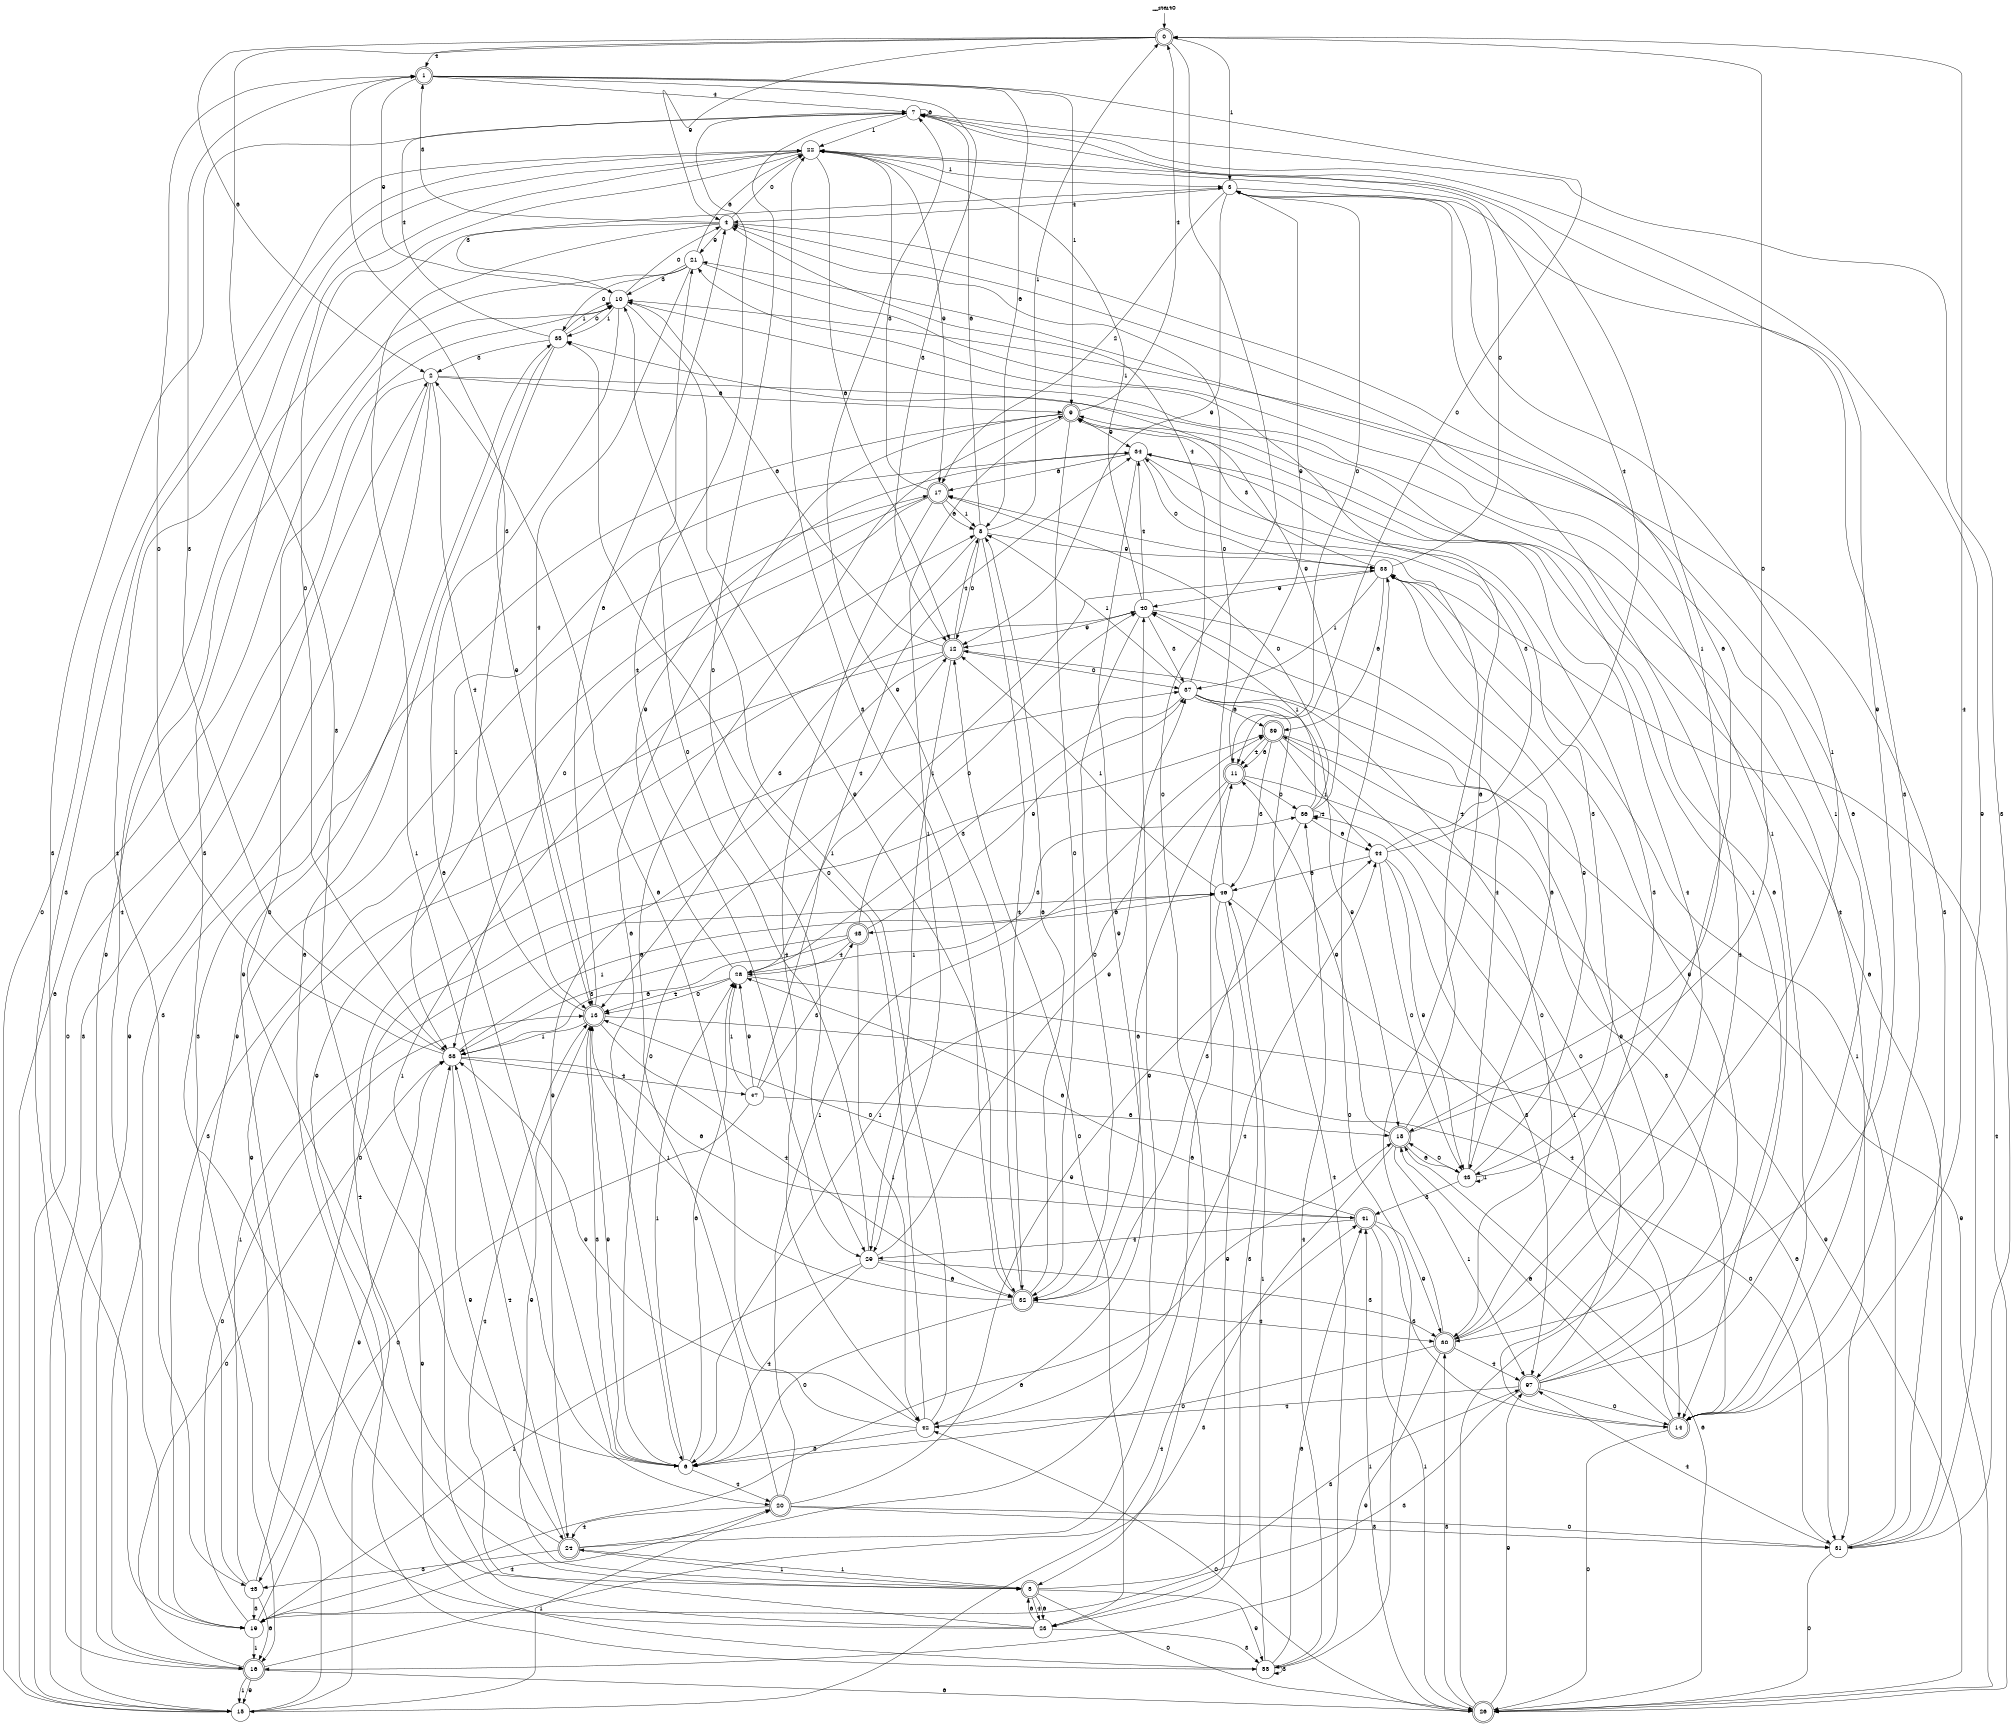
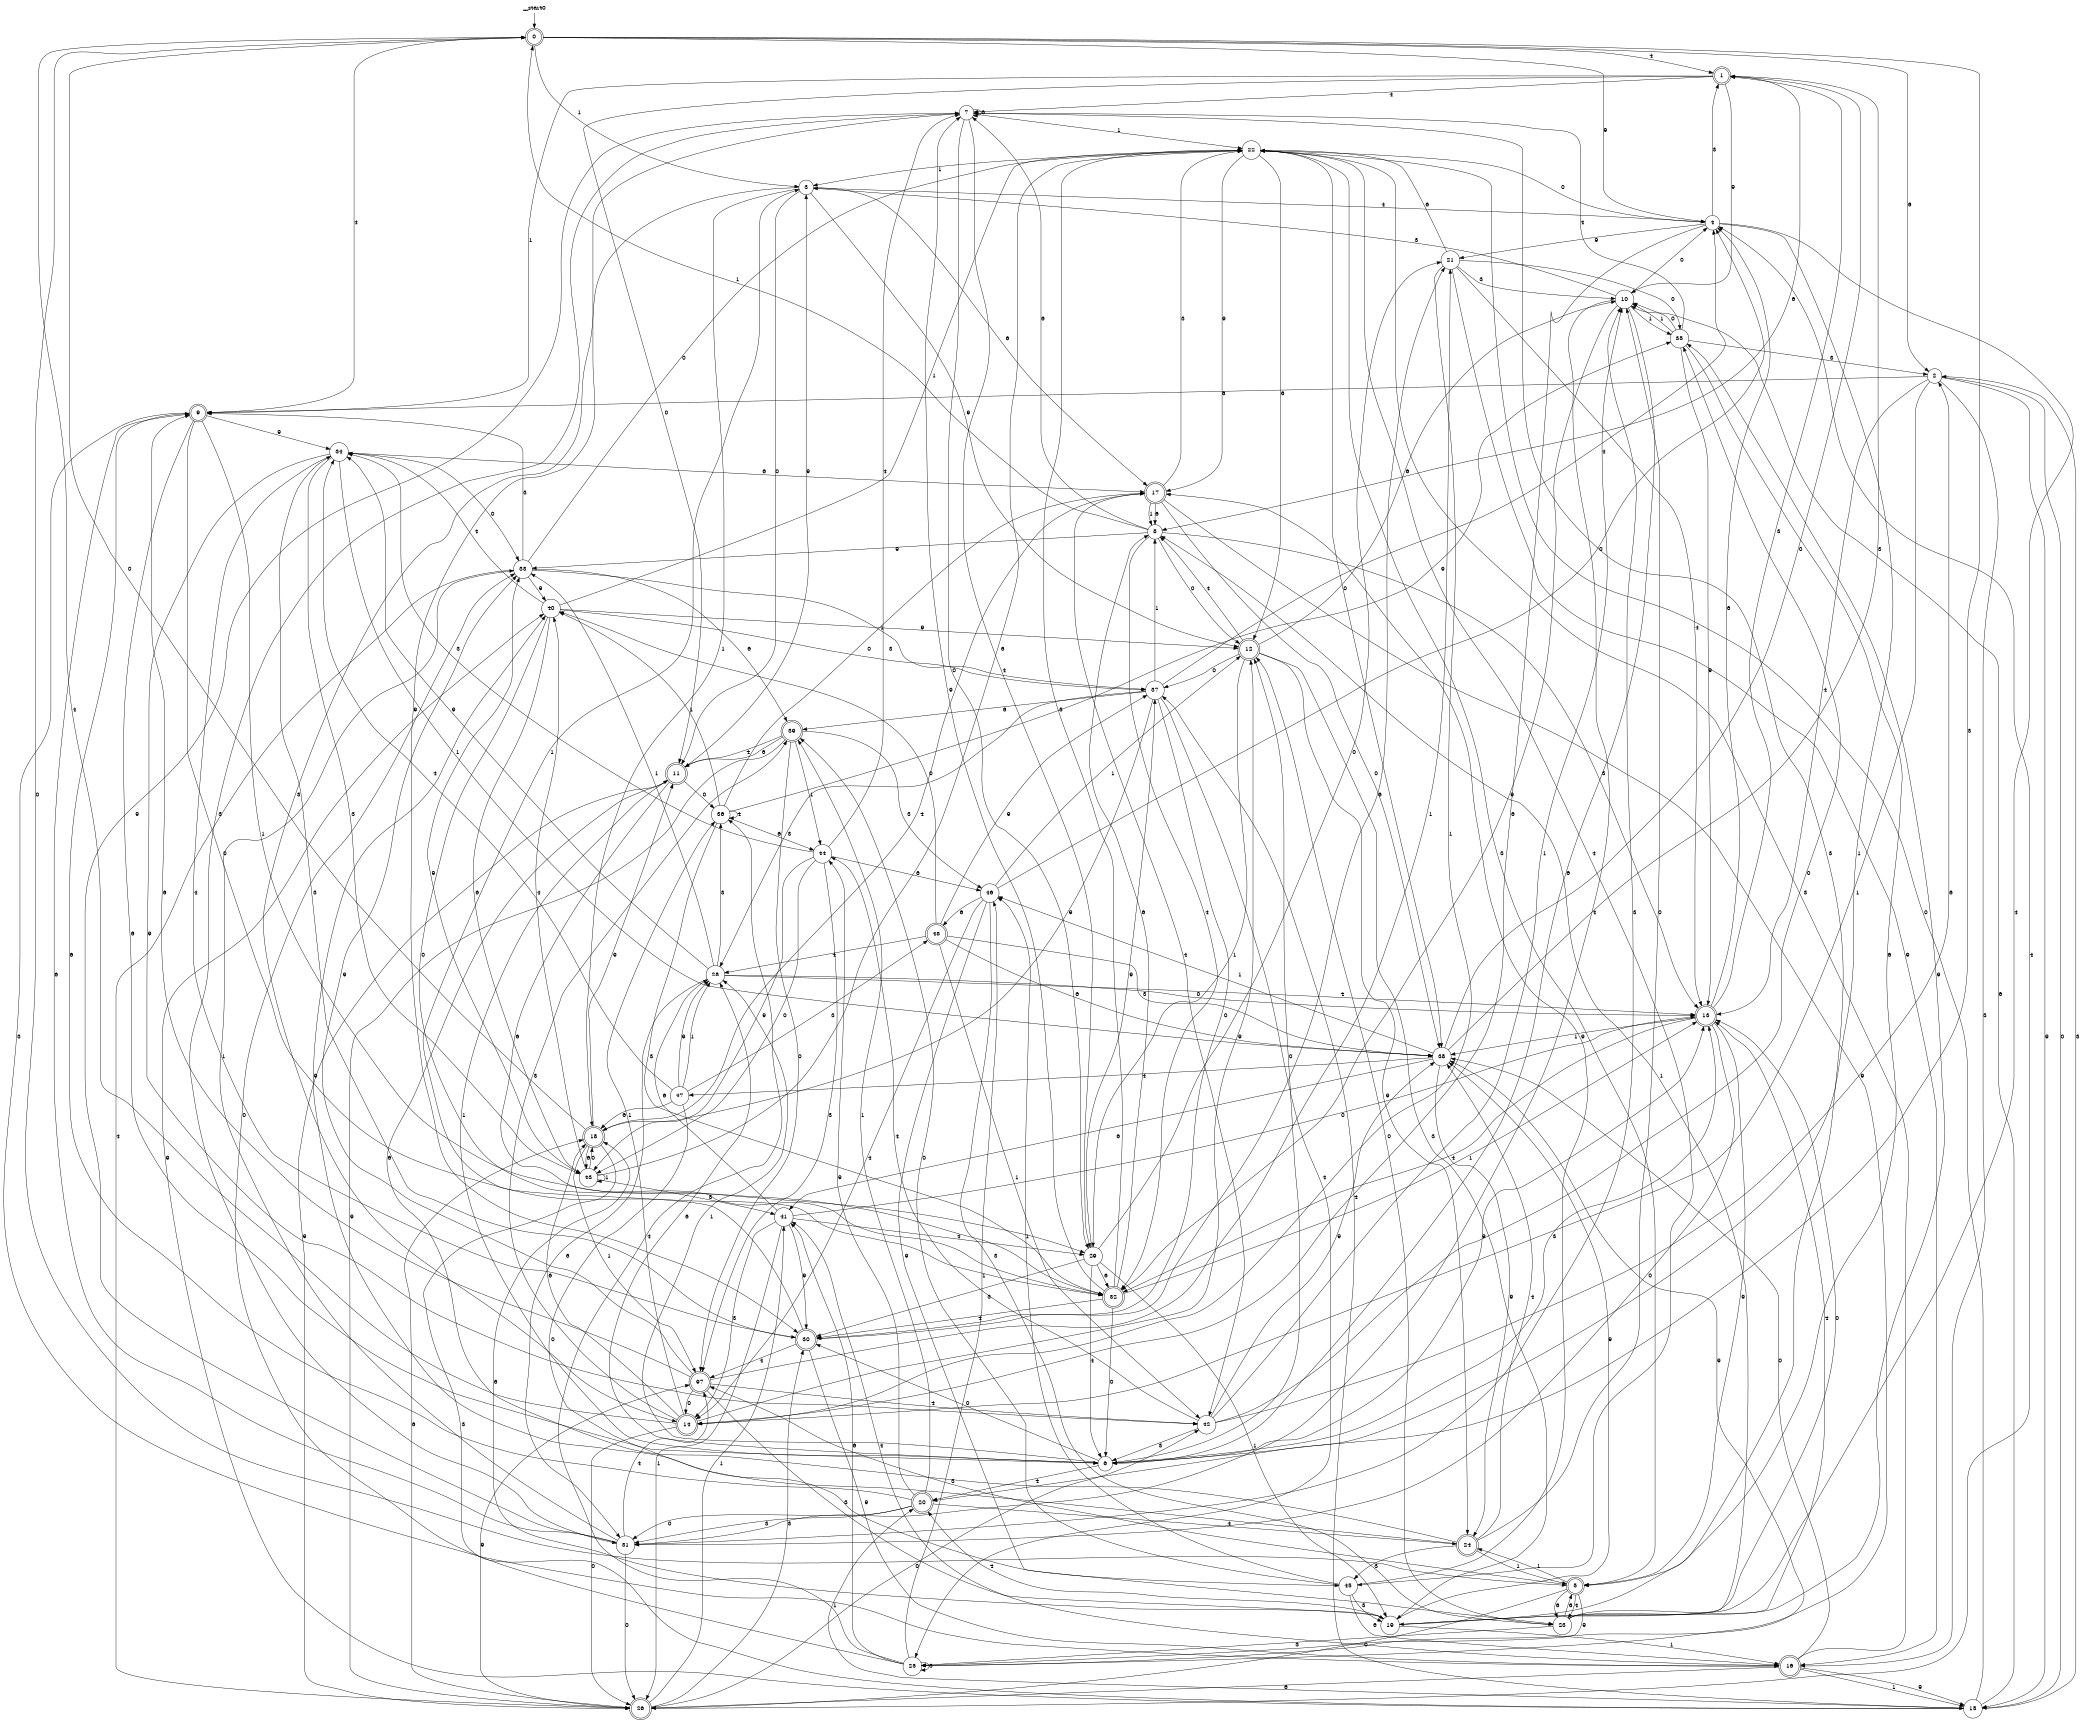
(942, 108) -> none
(1115, 339) -> (1008, 339)
(1365, 1219) -> (784, 1217)
(1069, 1424) -> (959, 1403)
(1266, 1670) -> (912, 1666)
